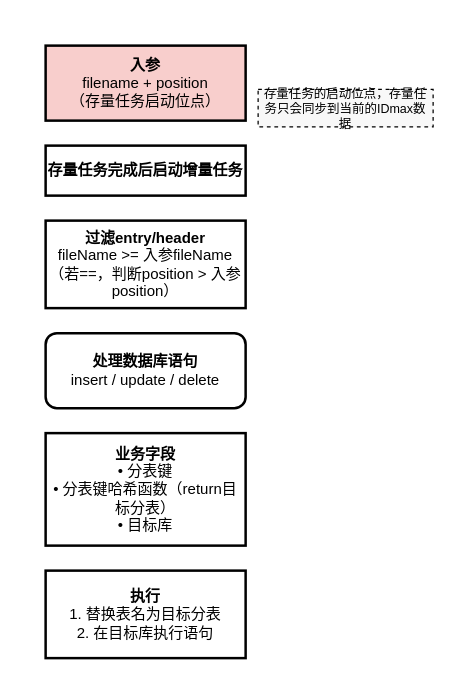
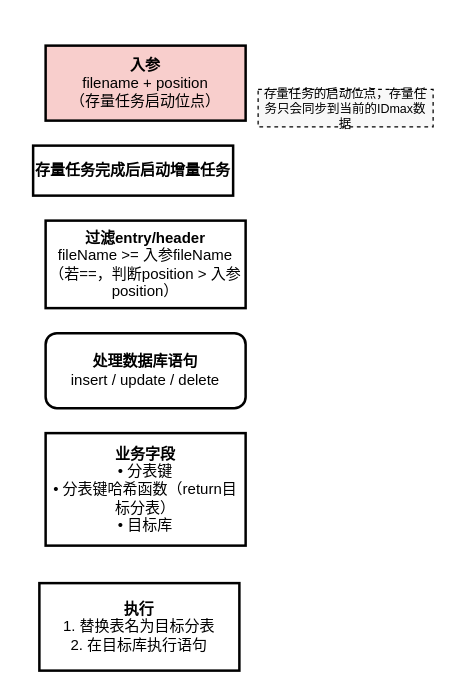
(146, 171) -> (133, 171)
(146, 614) -> (139, 627)
